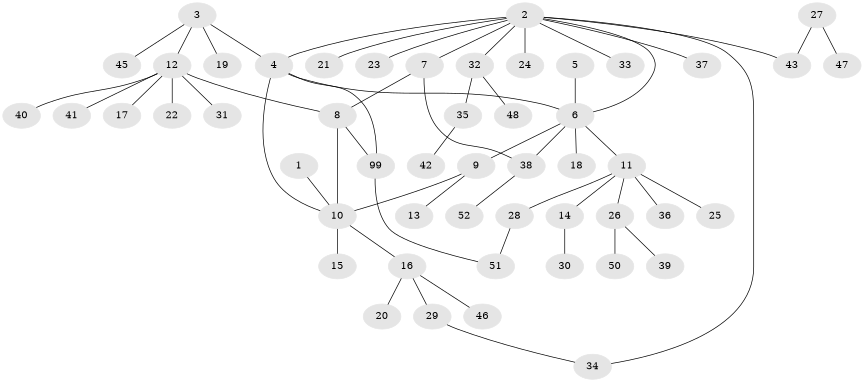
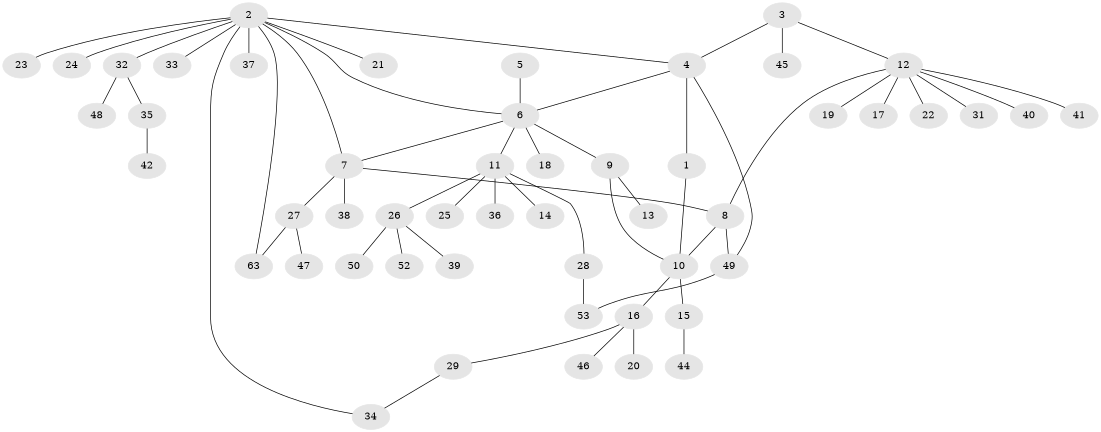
(210, 40) -> (866, 91)
(792, 66) -> (254, 266)
(551, 141) -> (432, 141)
(266, 157) -> (687, 116)
(376, 166) -> (729, 266)
none -> (319, 191)
(495, 191) -> (399, 241)
(496, 266) -> (584, 317)
(565, 266) -> none
none -> (684, 367)
